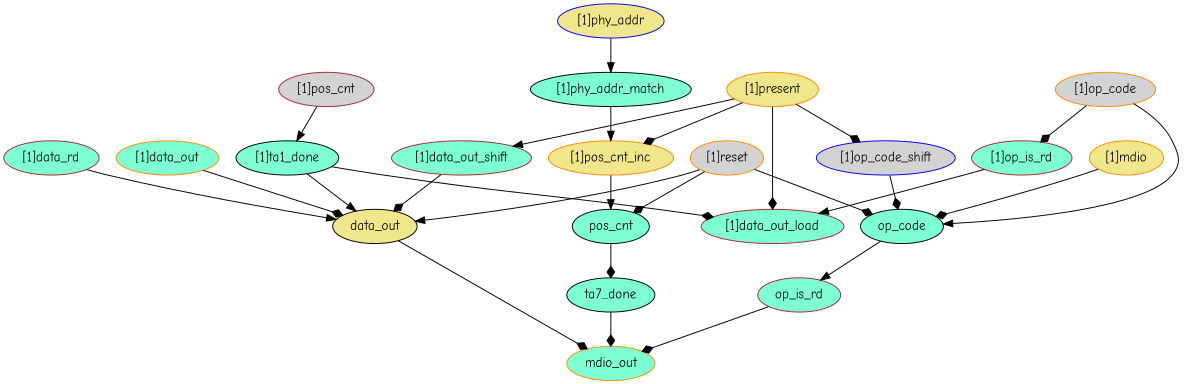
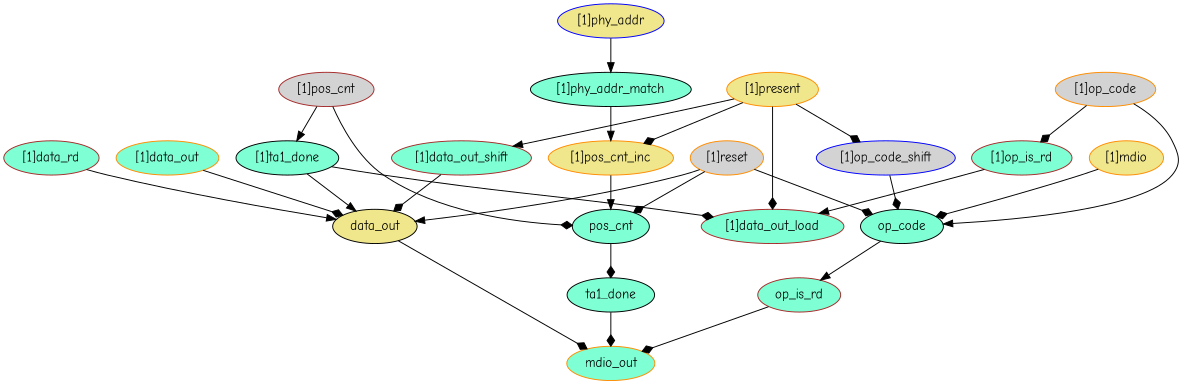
none -> (428, 198)
(611, 295) -> (611, 295)
